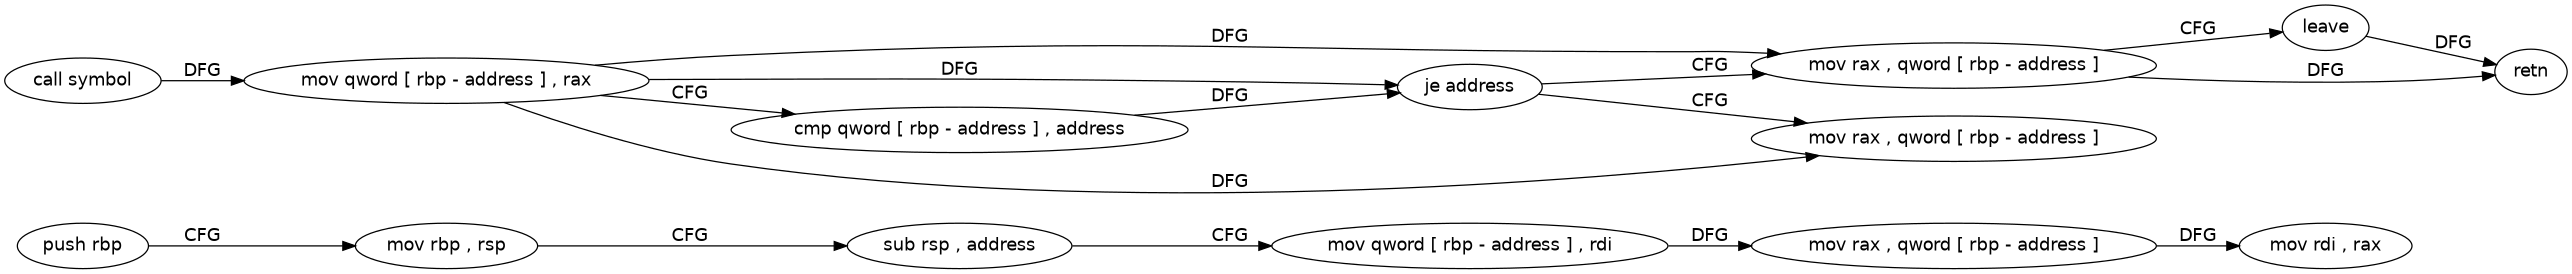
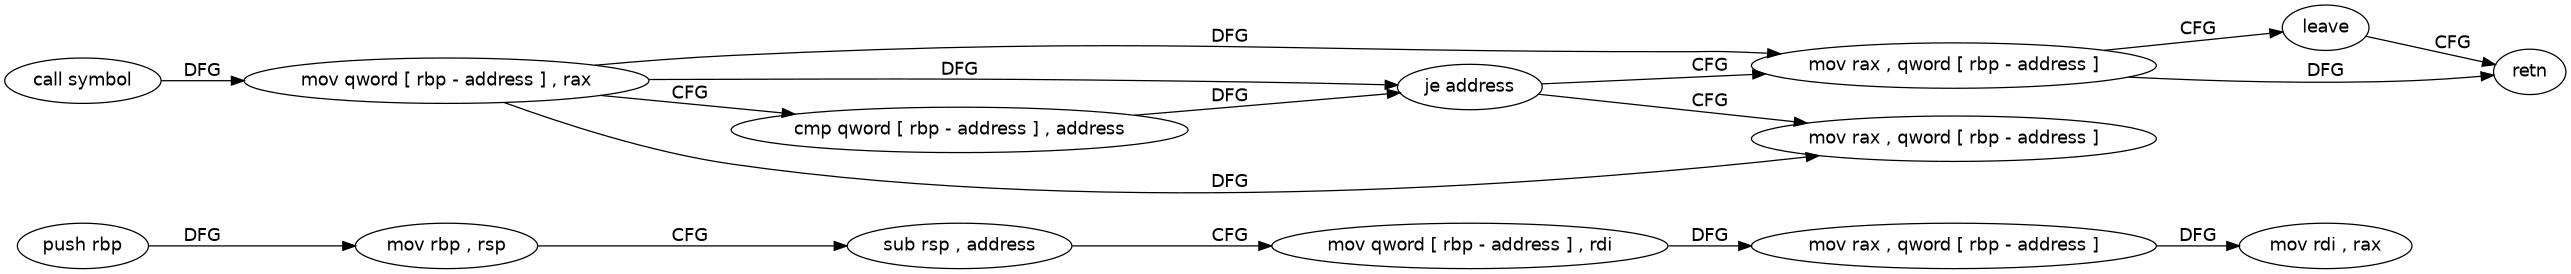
(2453, 44) -> (2453, 44)
(202, 236) -> (202, 236)
